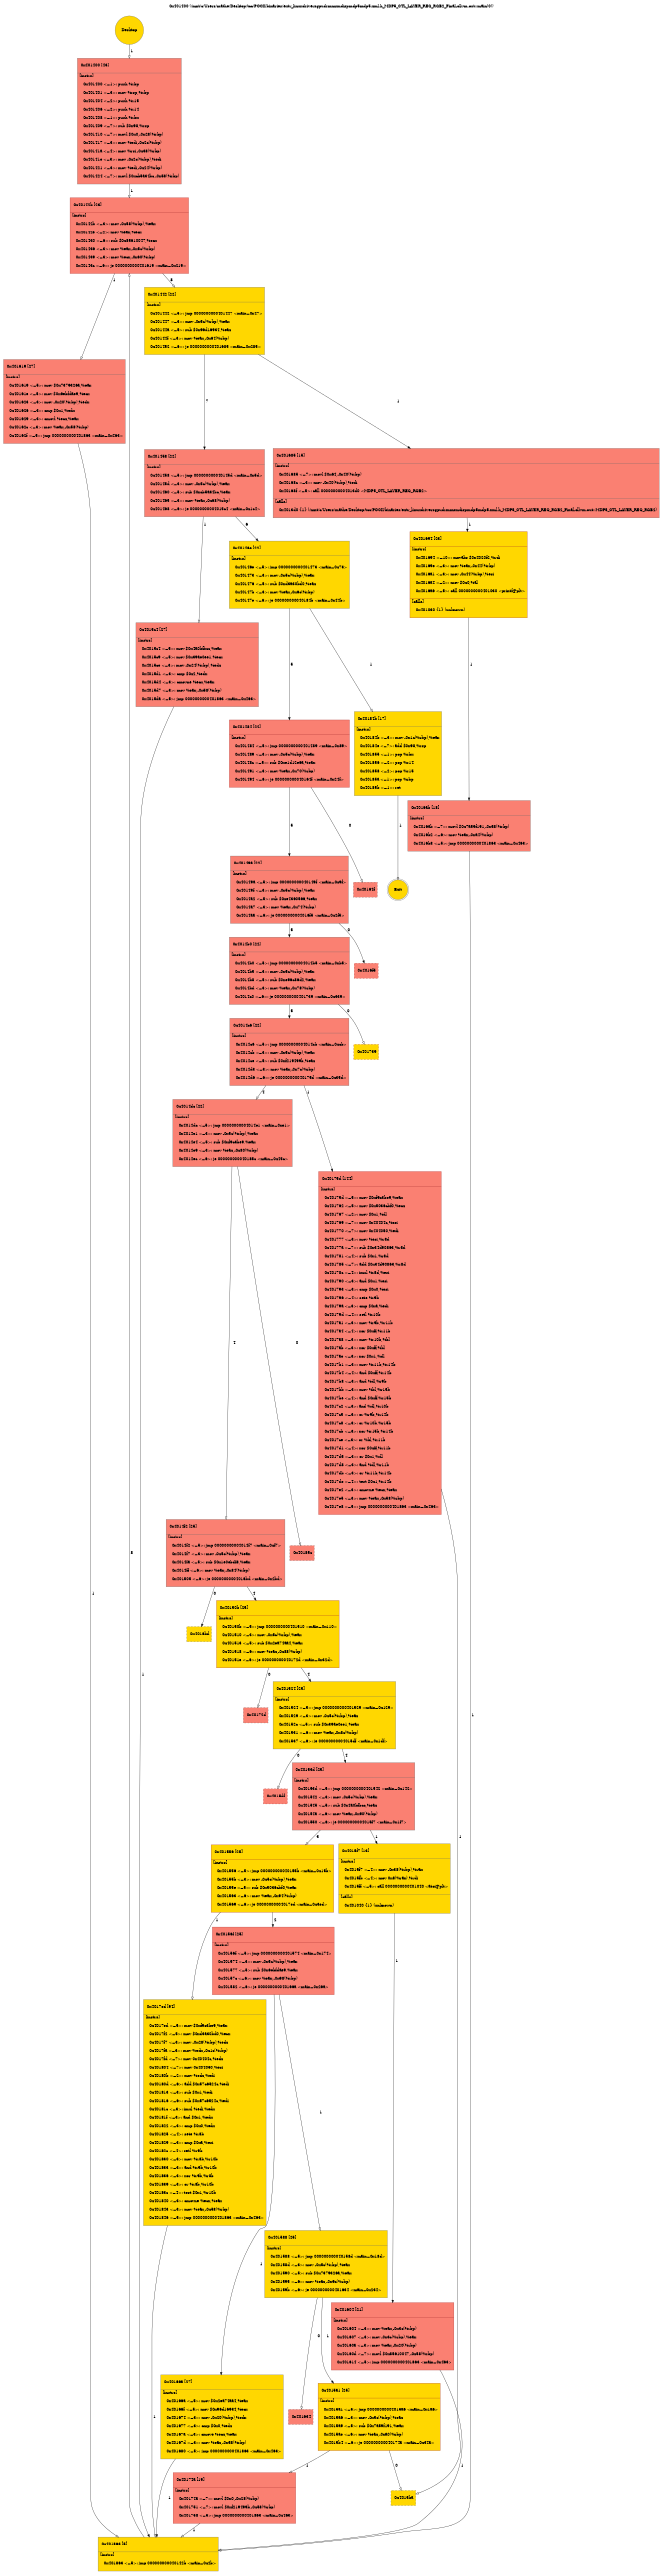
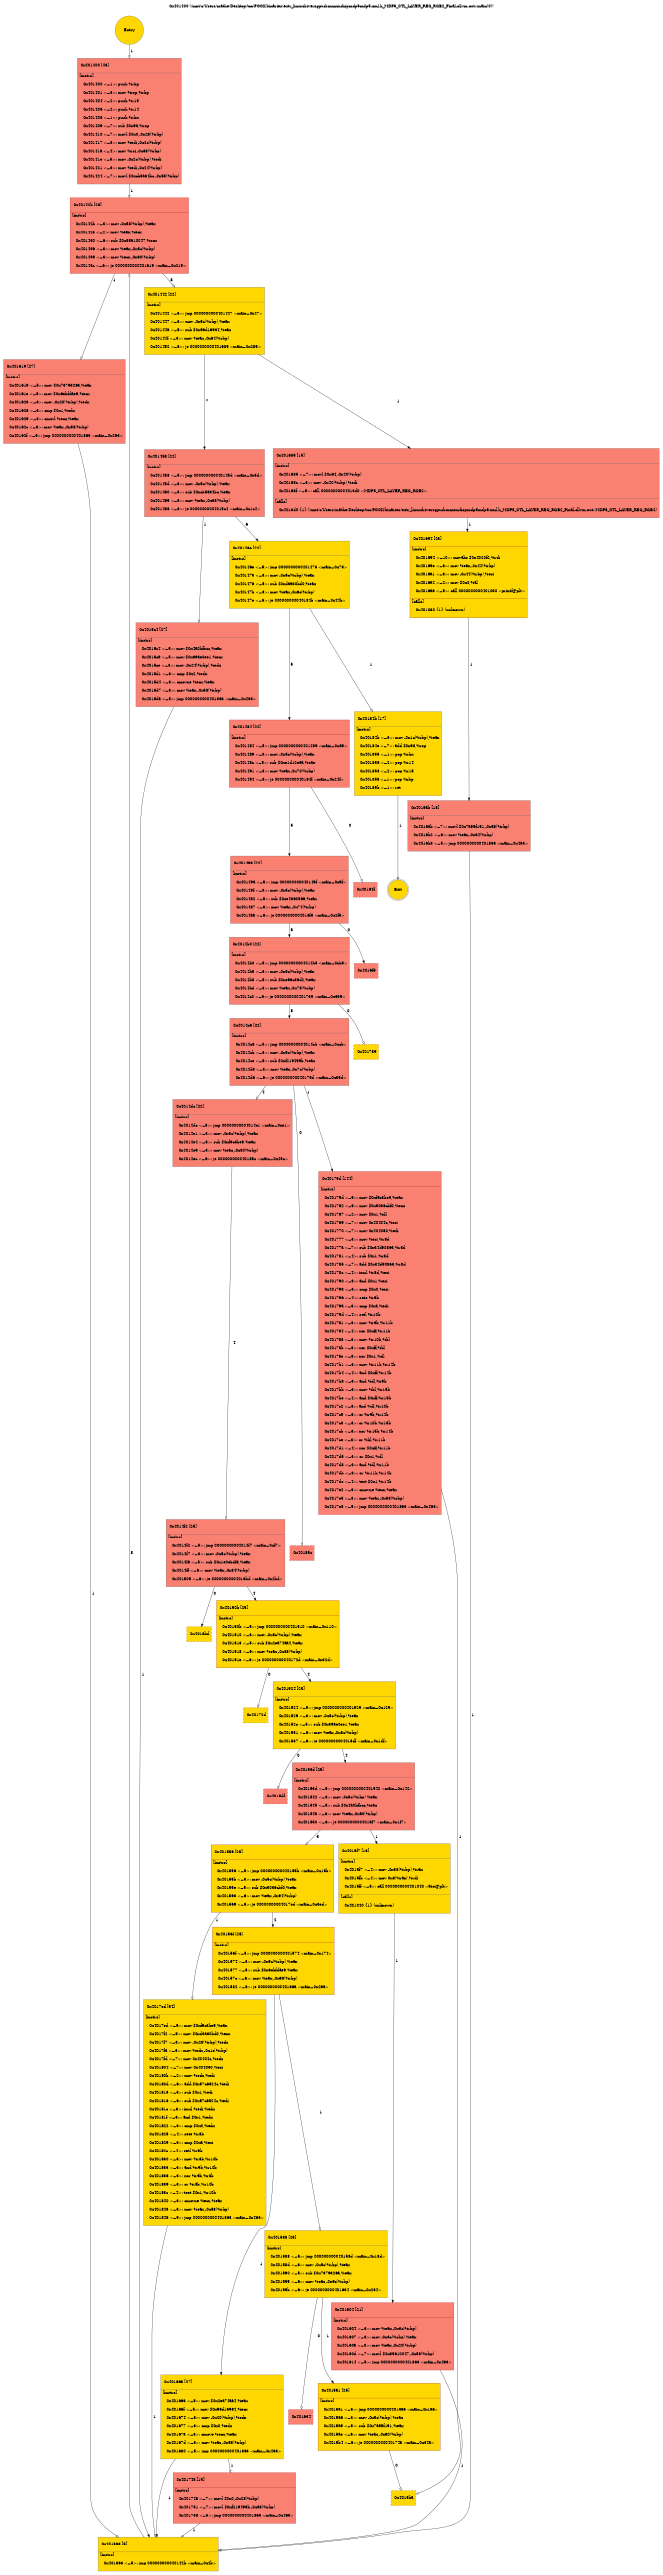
(129, 30) -> (129, 30)
(267, 1355) -> (301, 1314)
(256, 1715) -> (256, 1715)
(273, 1961) -> (273, 1961)
(311, 2461) -> (229, 2464)
